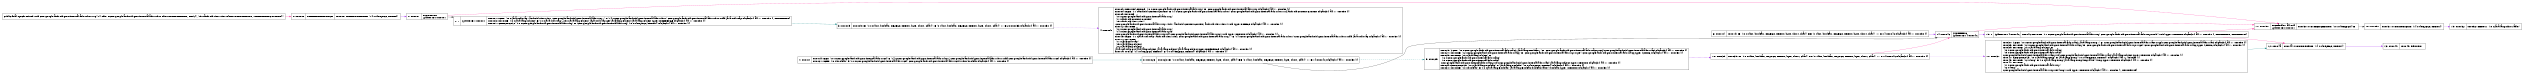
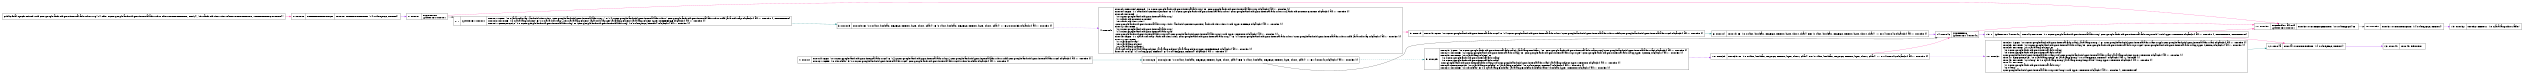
none -> (1557, 34)
(1129, 47) -> (1129, 47)
